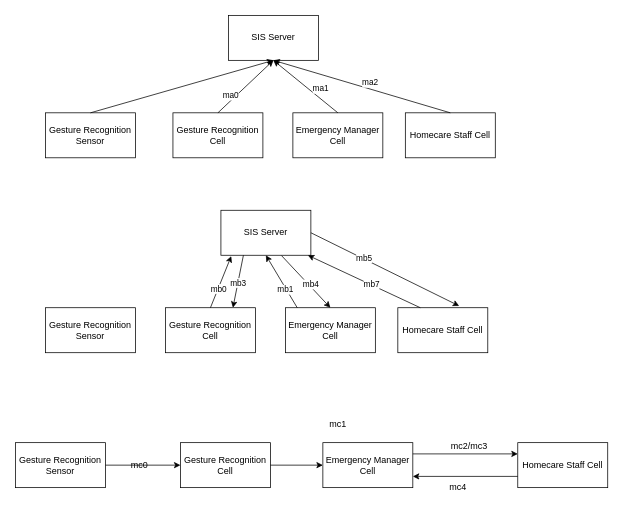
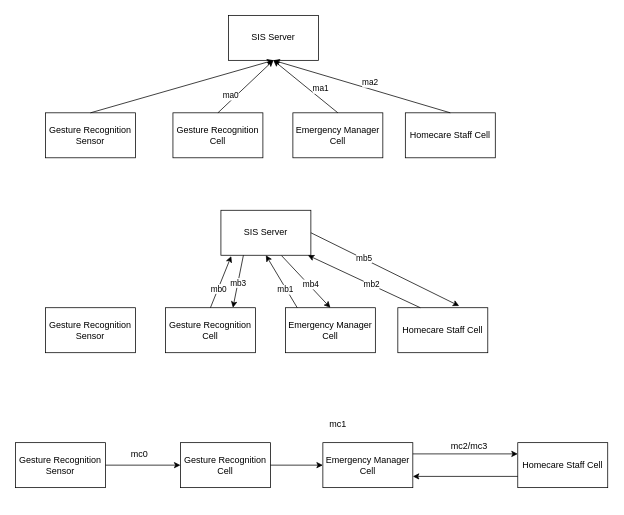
(372, 285) -> (372, 285)
(139, 465) -> (139, 454)
(458, 488) -> none
